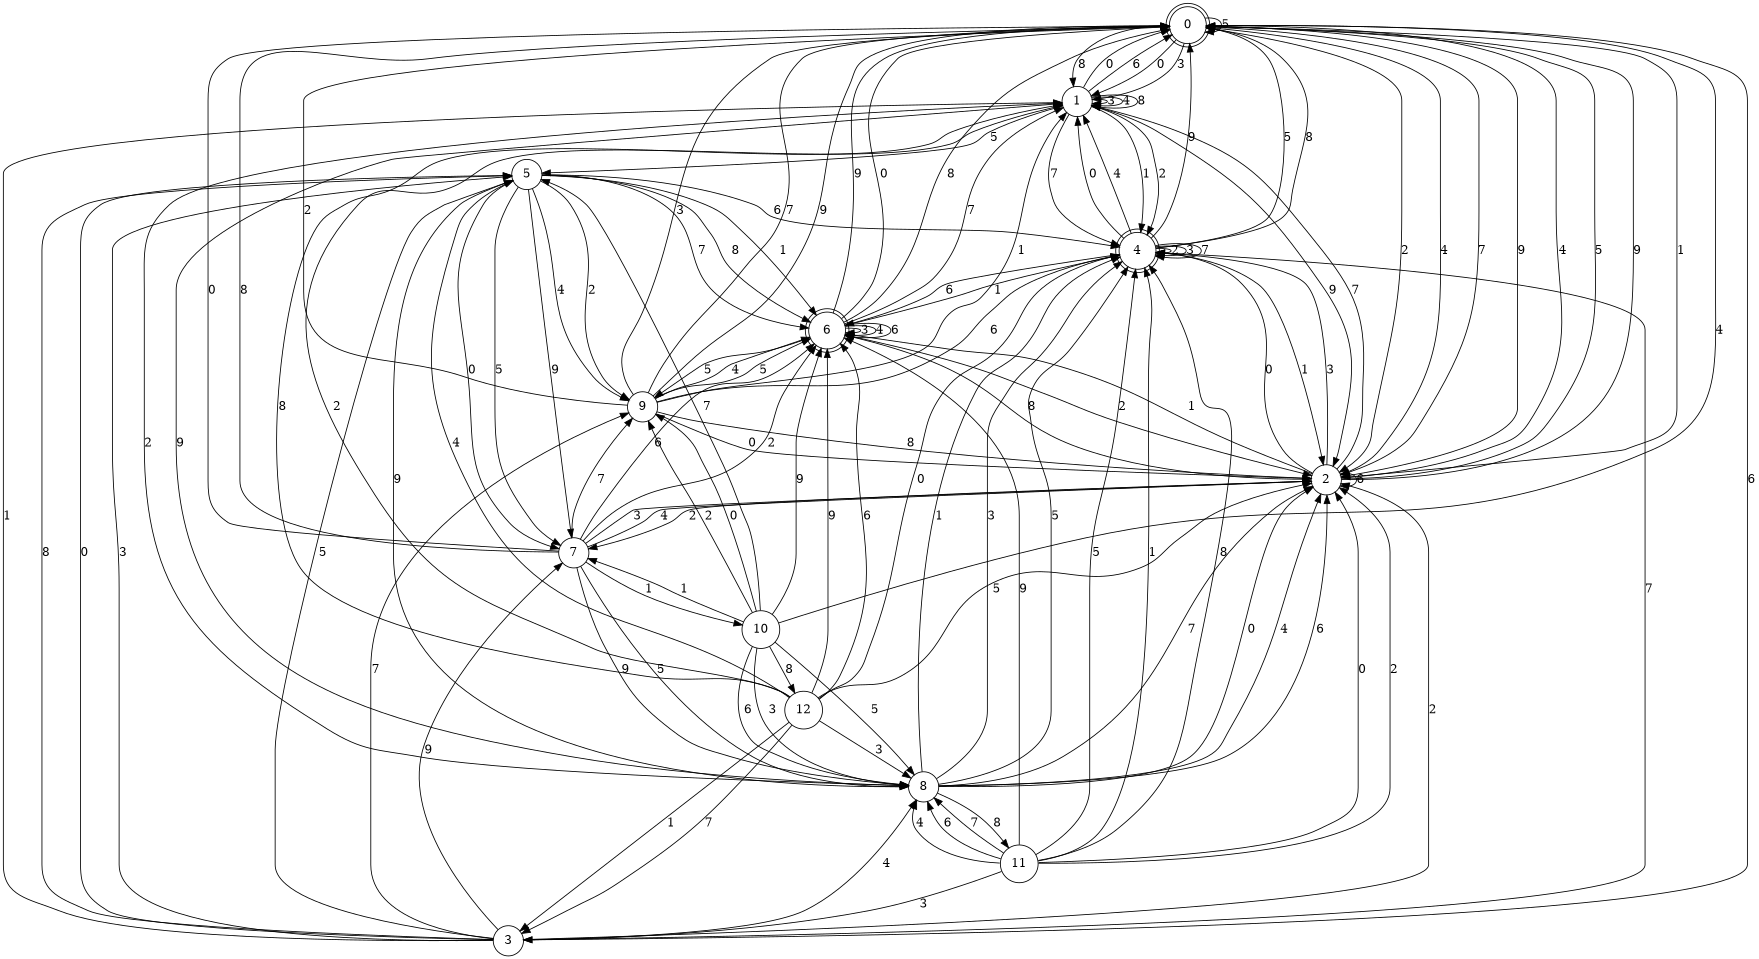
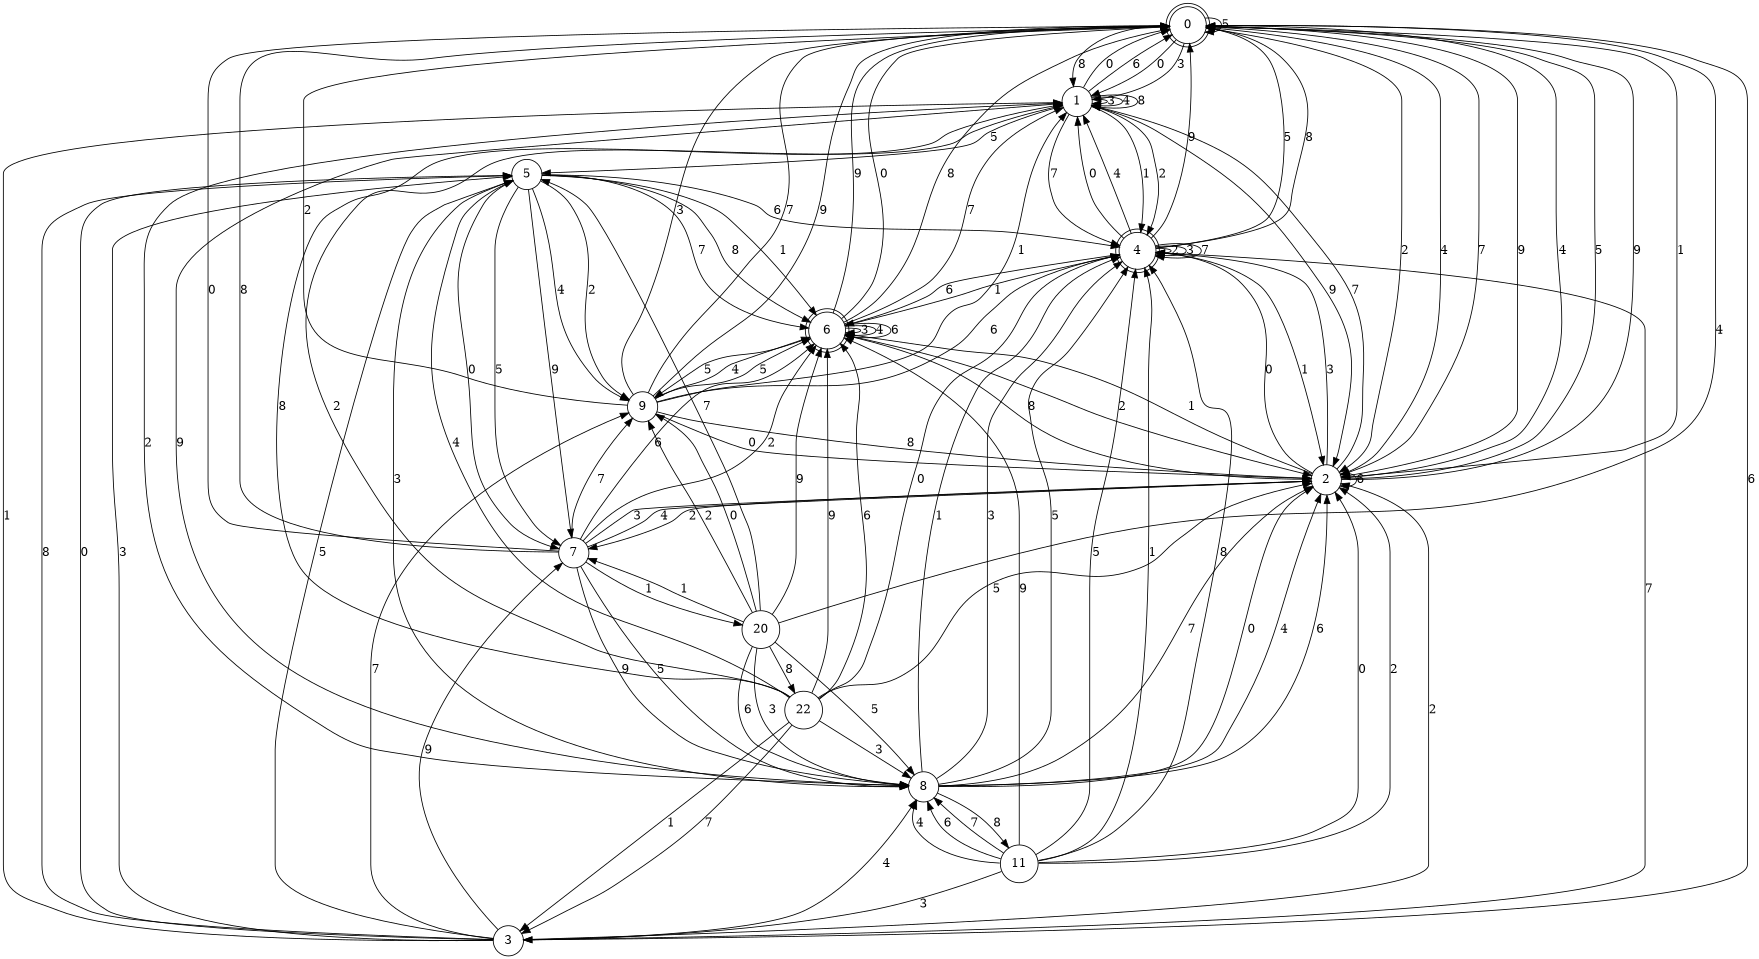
(398, 480) -> (398, 480)
(761, 630) -> (761, 630)
(804, 710) -> (804, 710)
